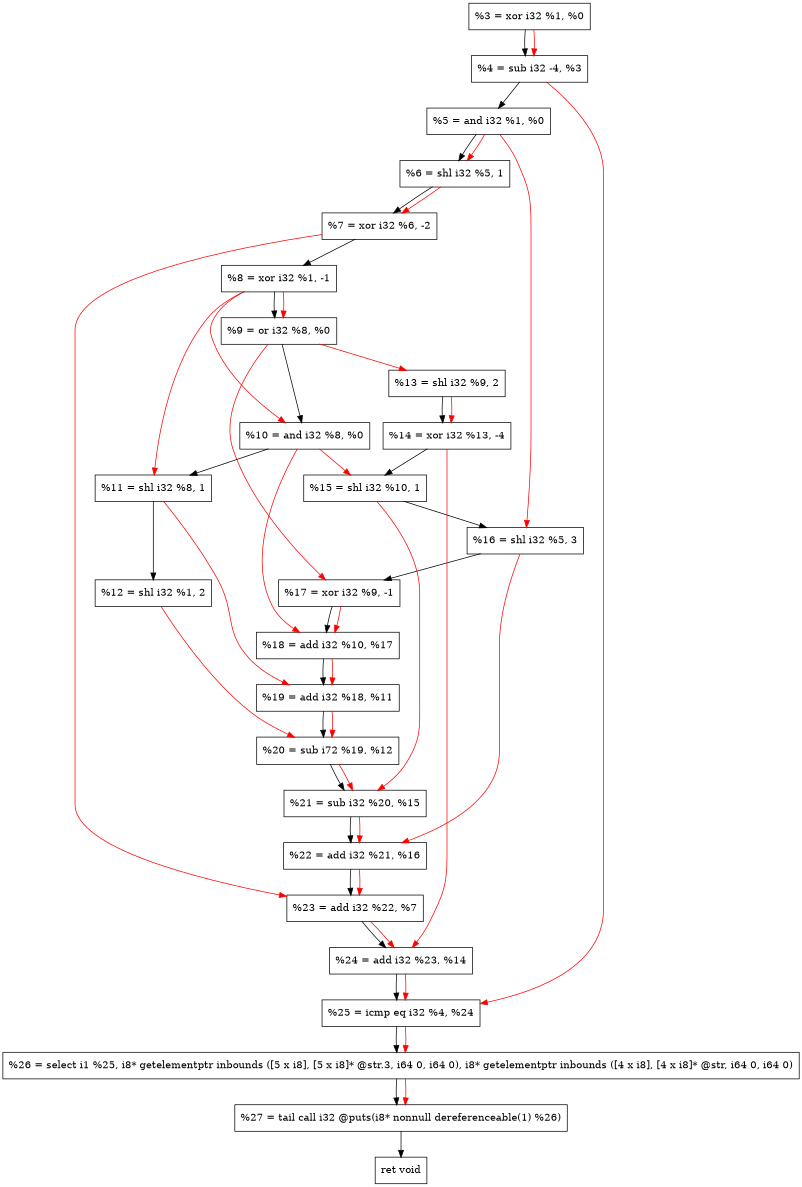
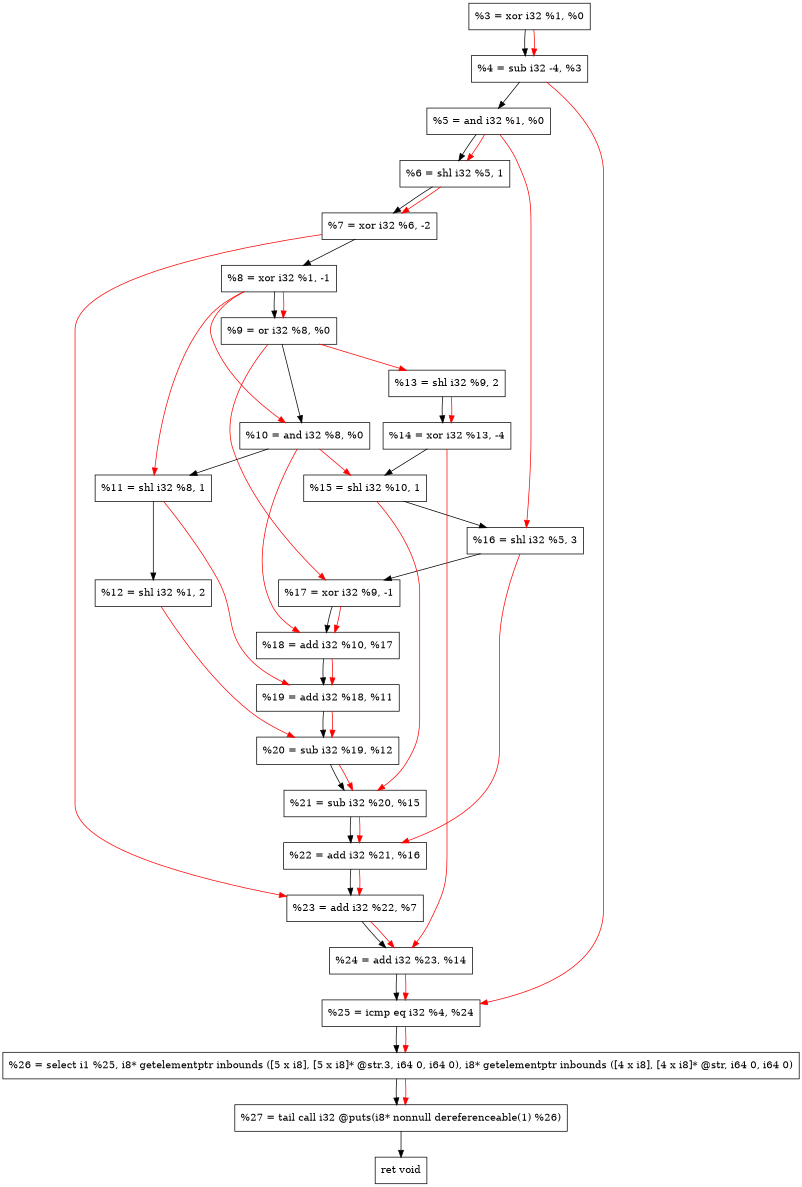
(328, 751) -> (328, 751)
